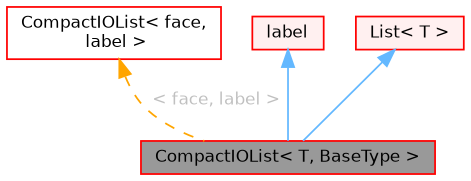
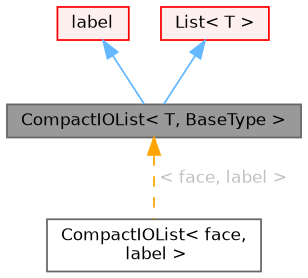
(114, 33) -> (154, 245)
(157, 118) -> (154, 187)
(288, 157) -> (154, 121)
